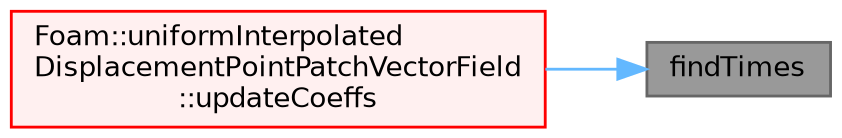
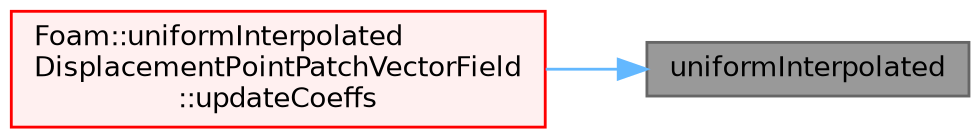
(739, 69) -> (808, 69)
